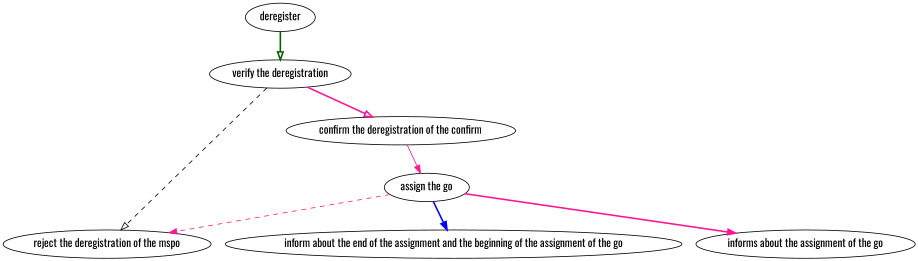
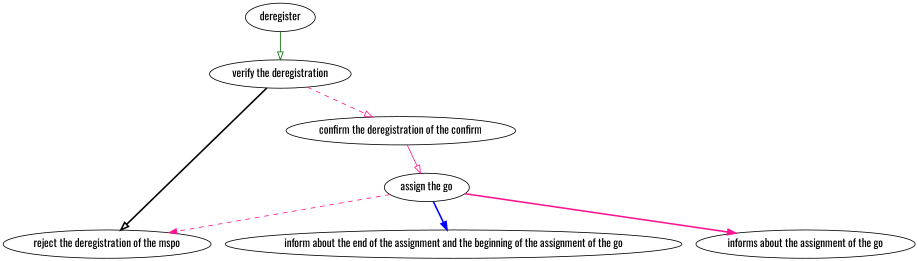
(280, 42) -> (280, 42)
(336, 100) -> (336, 100)
(197, 156) -> (197, 156)
(412, 156) -> (412, 156)
